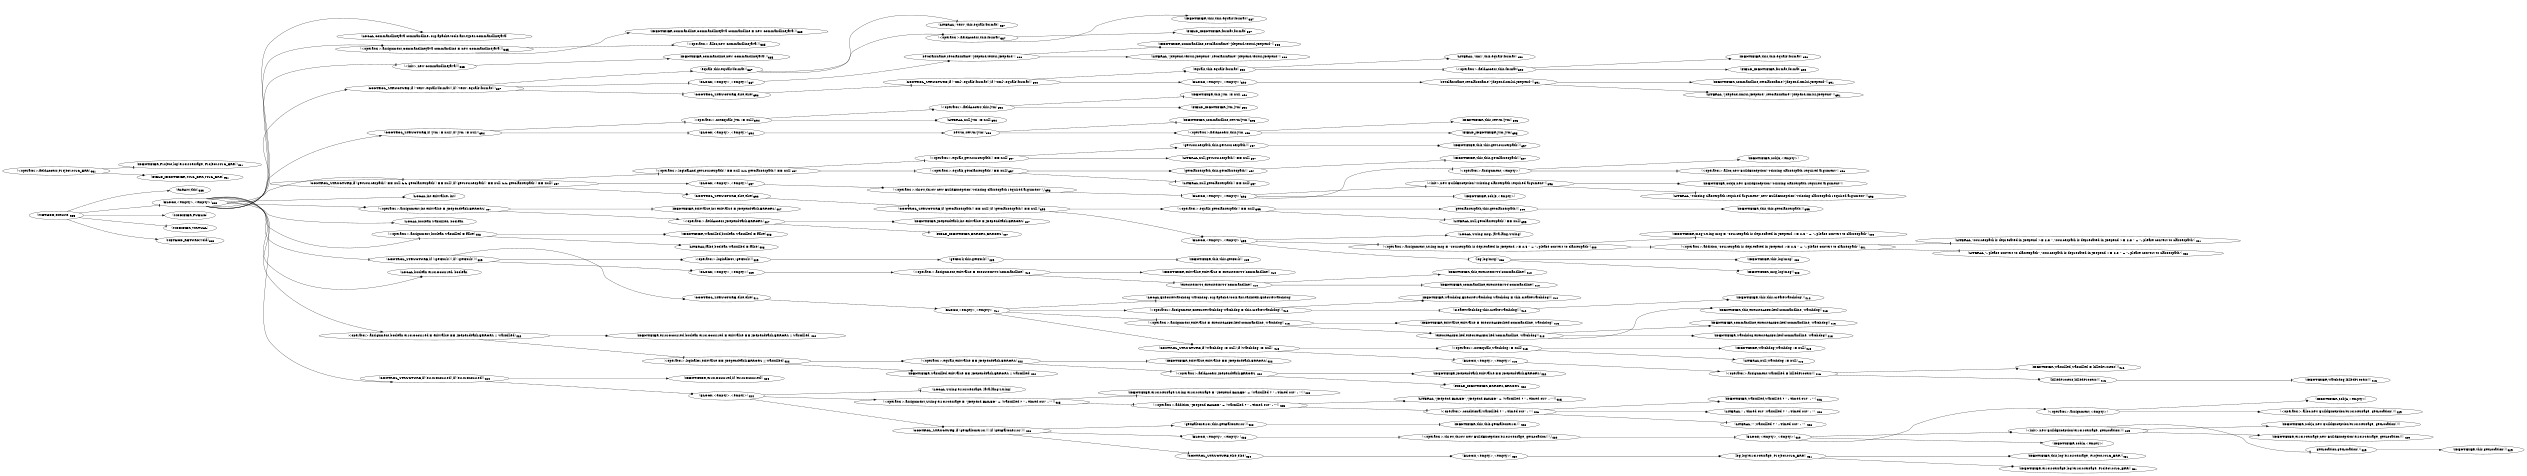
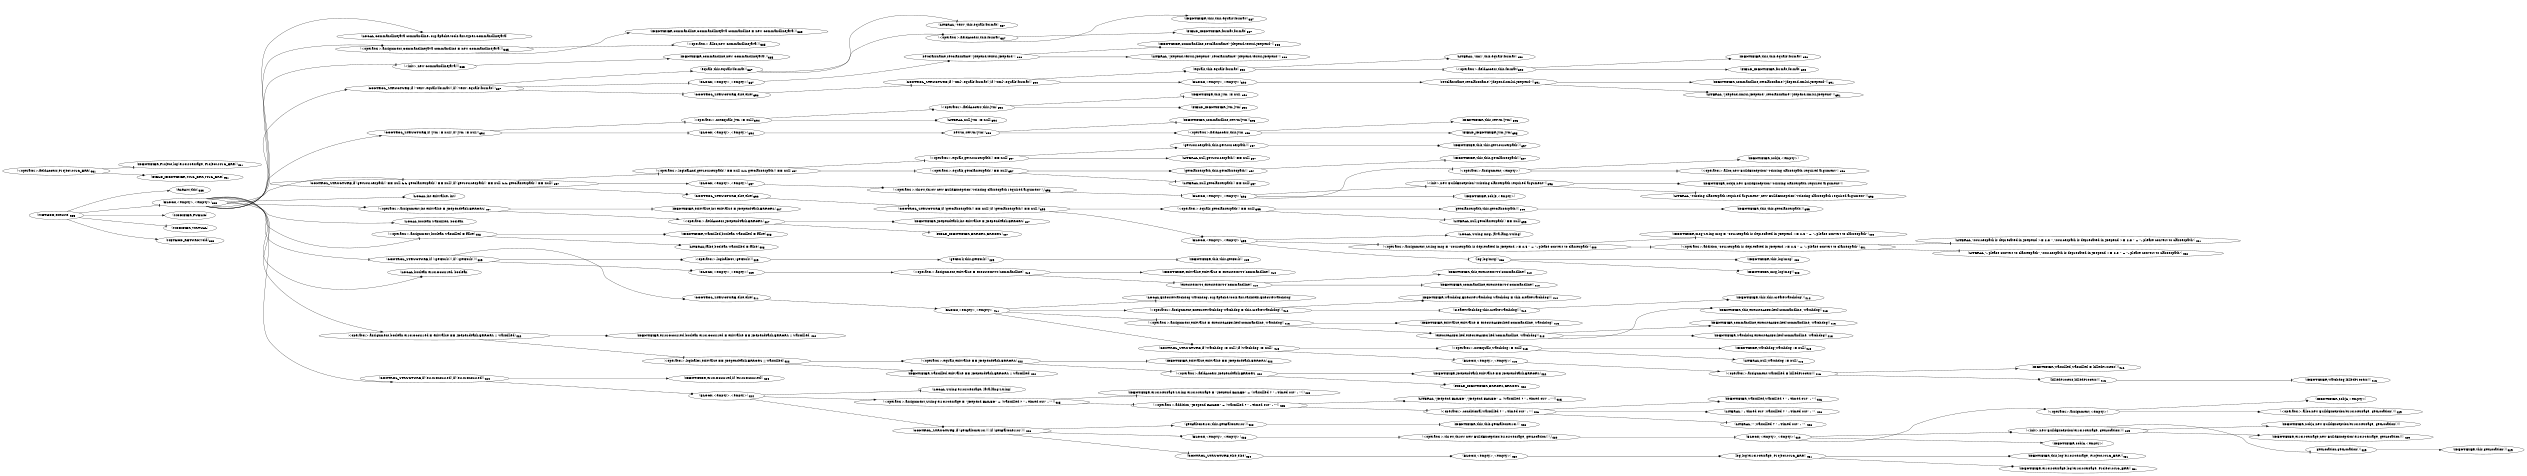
(1925, 371) -> (1925, 371)
